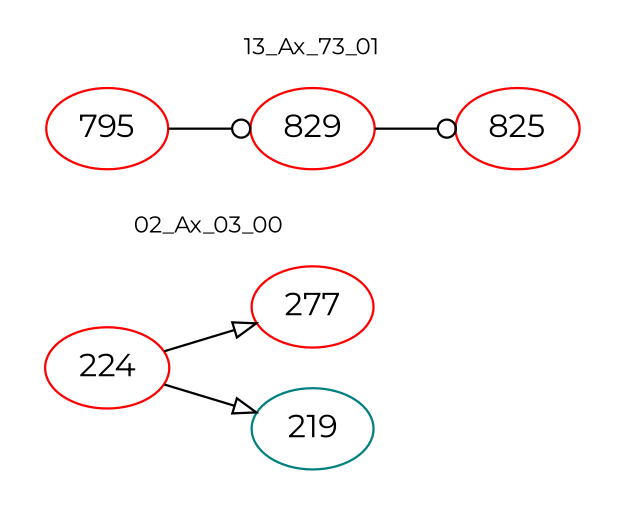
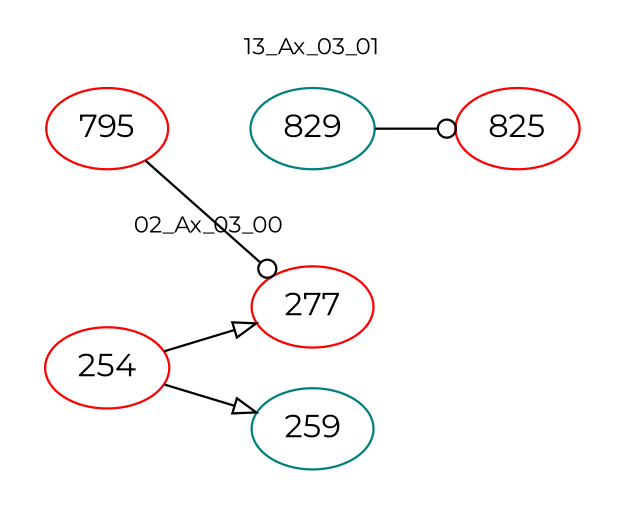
(313, 49) -> (313, 49)
(200, 129) -> (212, 219)
(313, 129) -> (313, 129)
(107, 368) -> (107, 368)
(313, 429) -> (313, 429)
